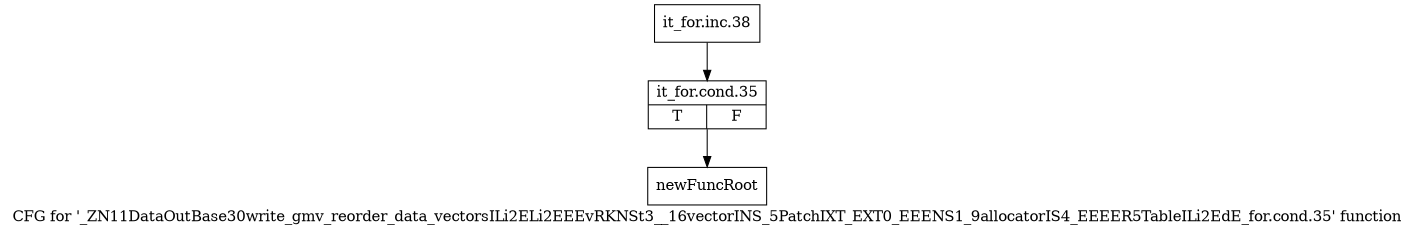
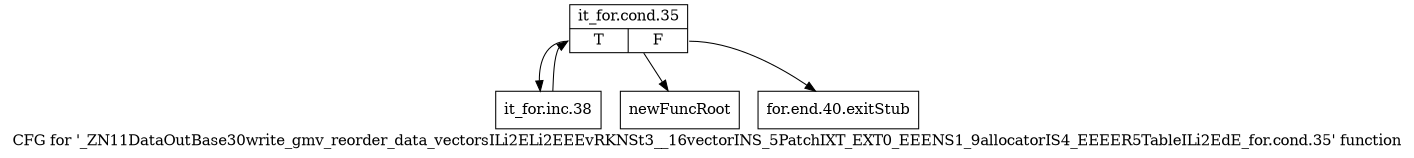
none -> (545, 54)
none -> (838, 110)
